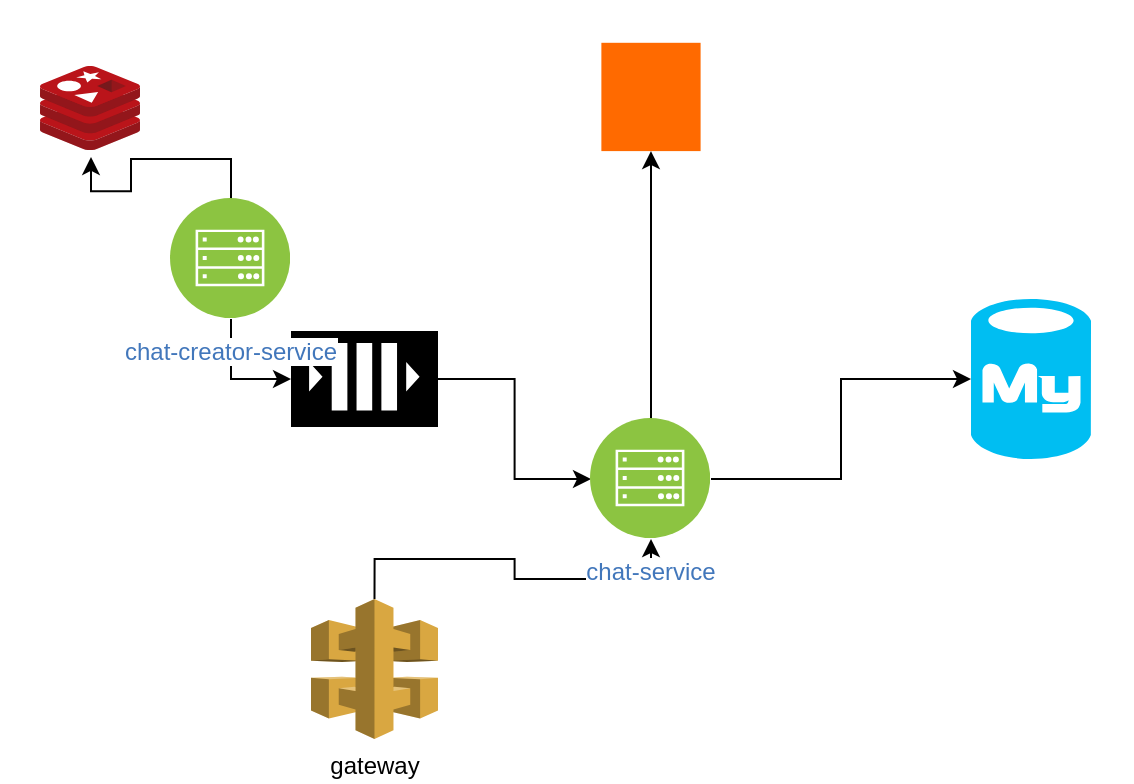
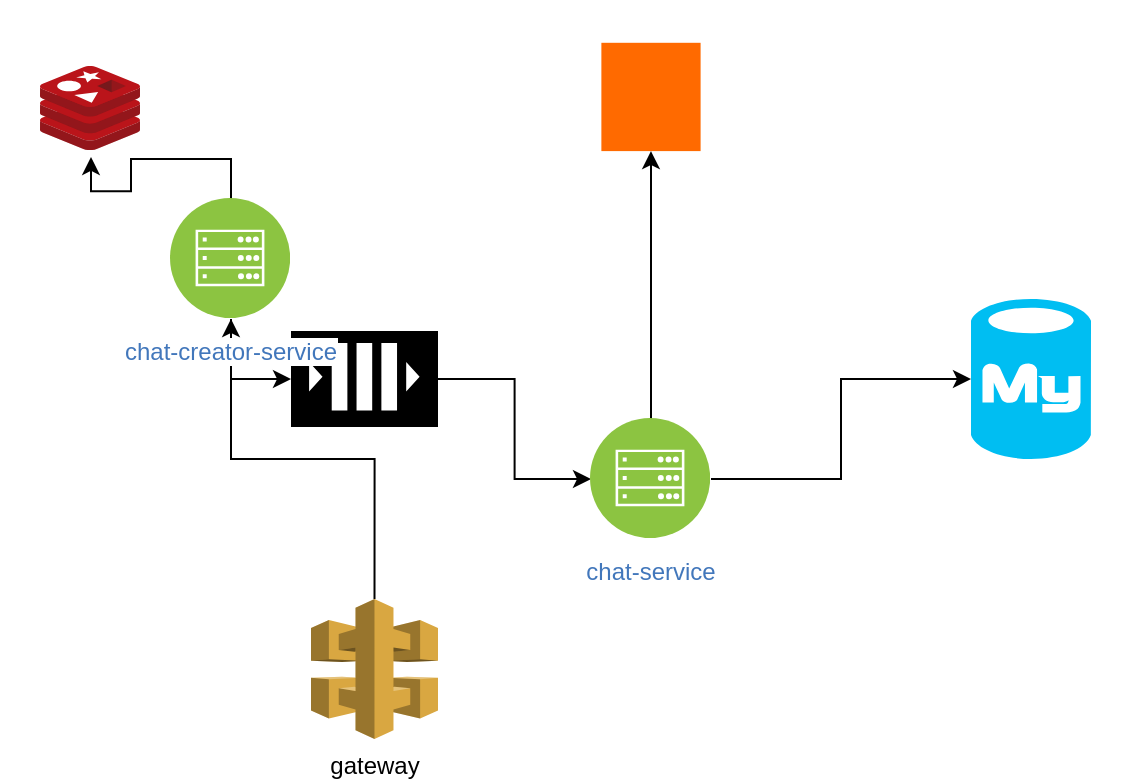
none -> (313, 459)
(492, 559) -> none
